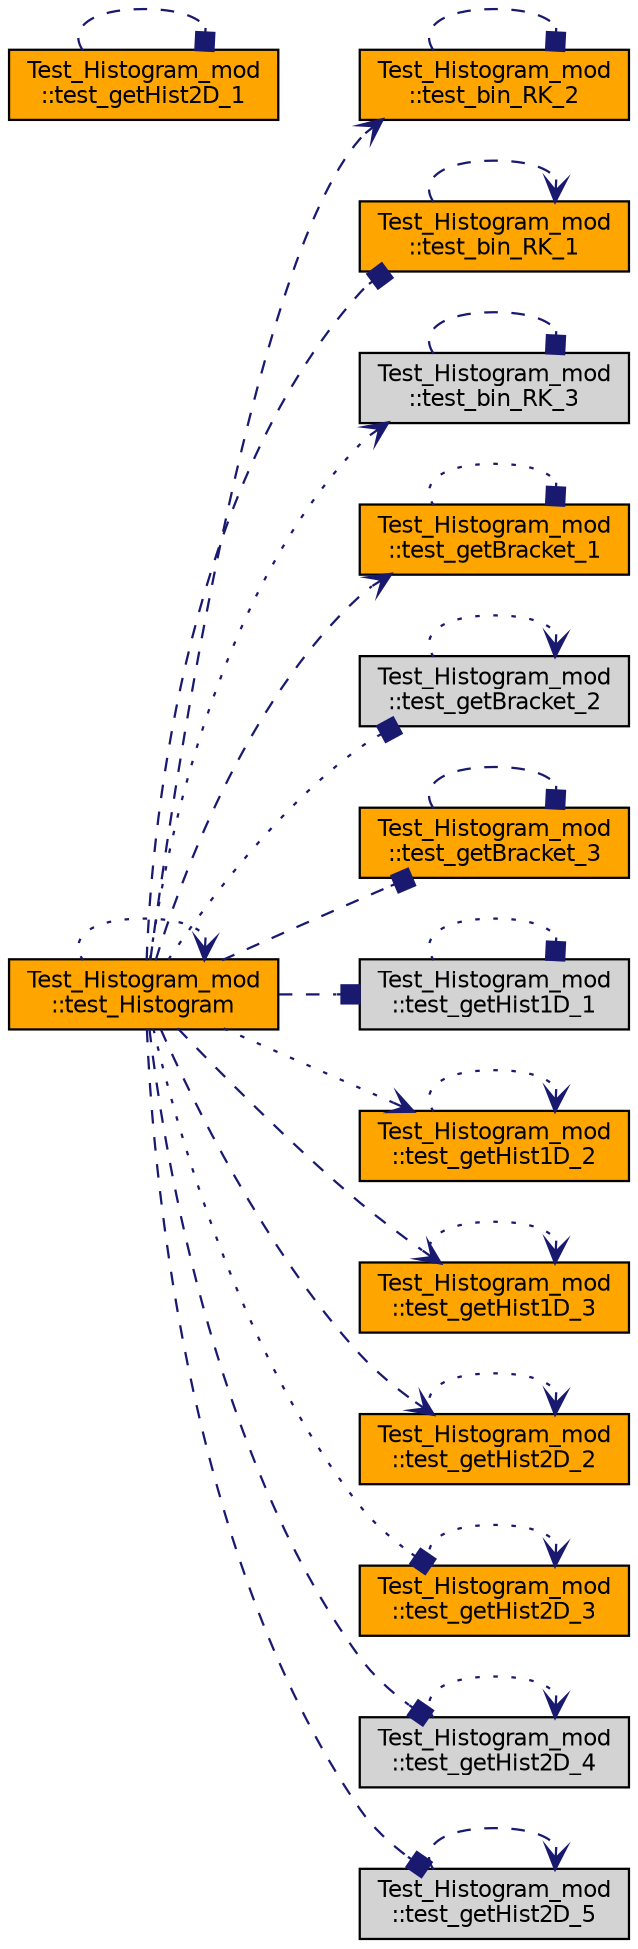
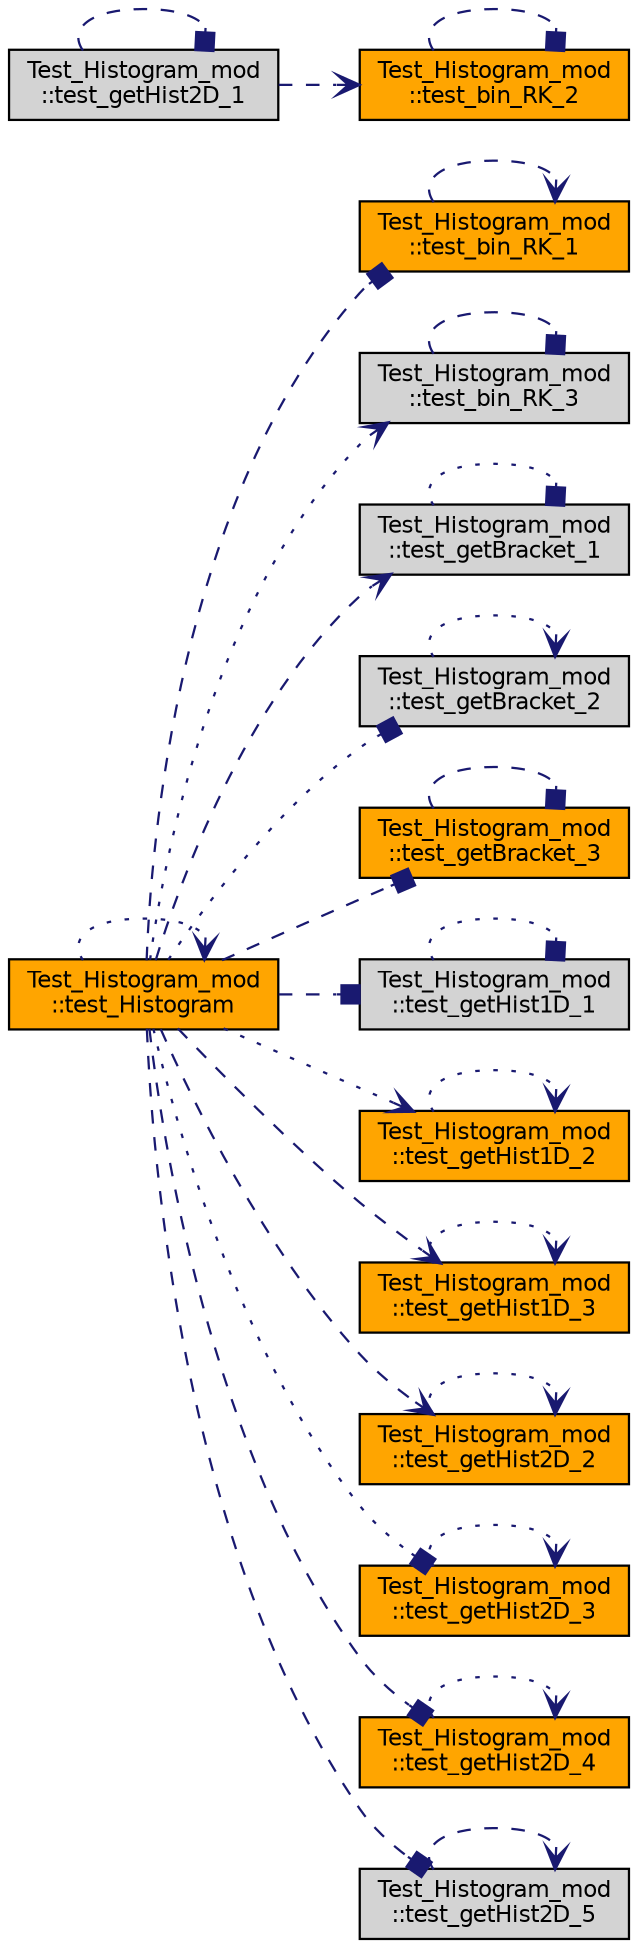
(144, 85) -> (144, 85)
(242, 452) -> (308, 85)
(494, 540) -> (494, 540)
(494, 1752) -> (494, 1752)
